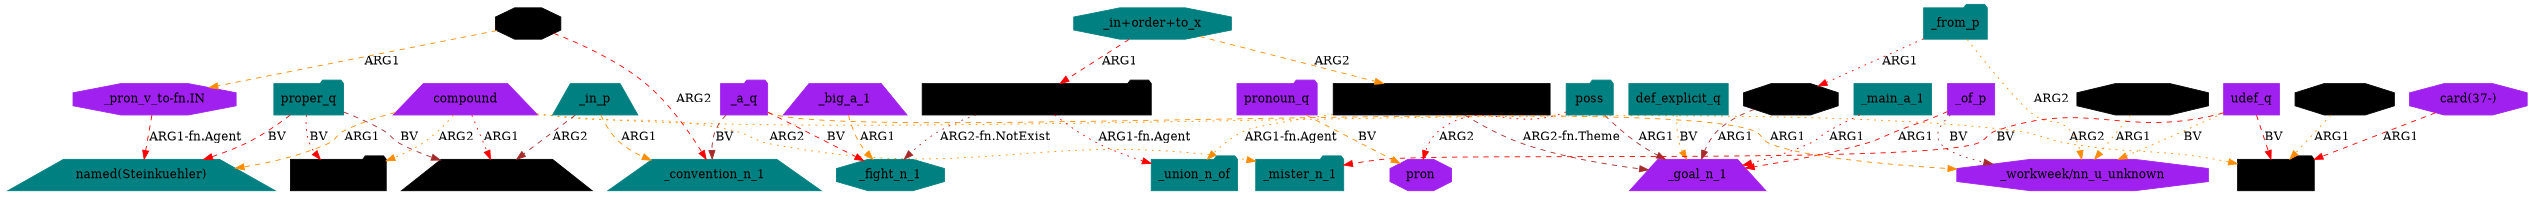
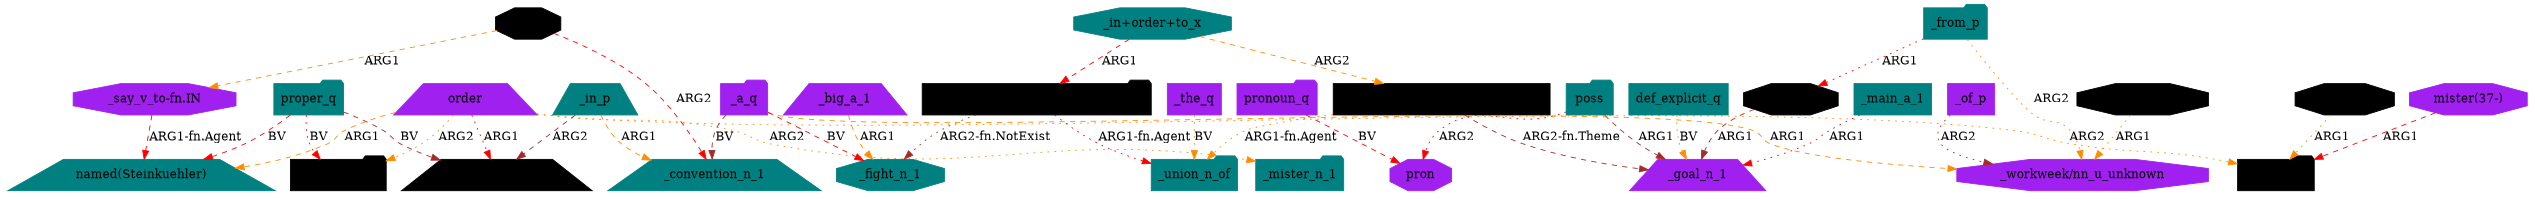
(155, 99) -> (155, 99)
(465, 99) -> (465, 99)
none -> (1194, 99)
(2252, 99) -> none
(2468, 99) -> (2468, 99)
(1349, 137) -> (1349, 137)
(1959, 137) -> (1959, 137)
(1853, 147) -> none
